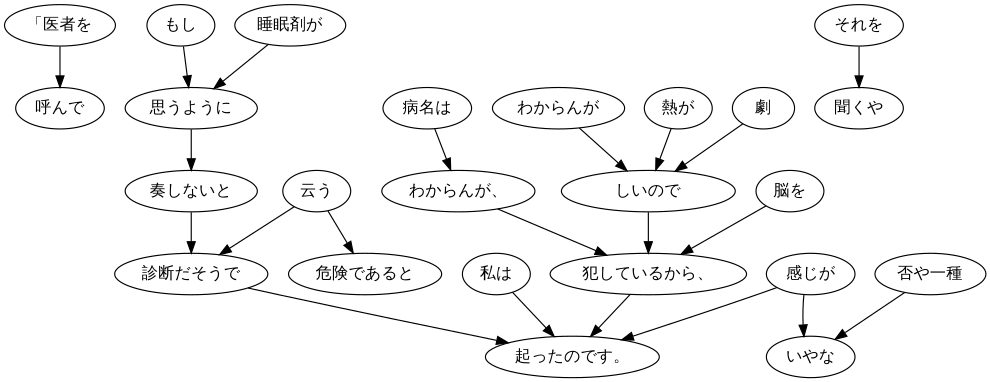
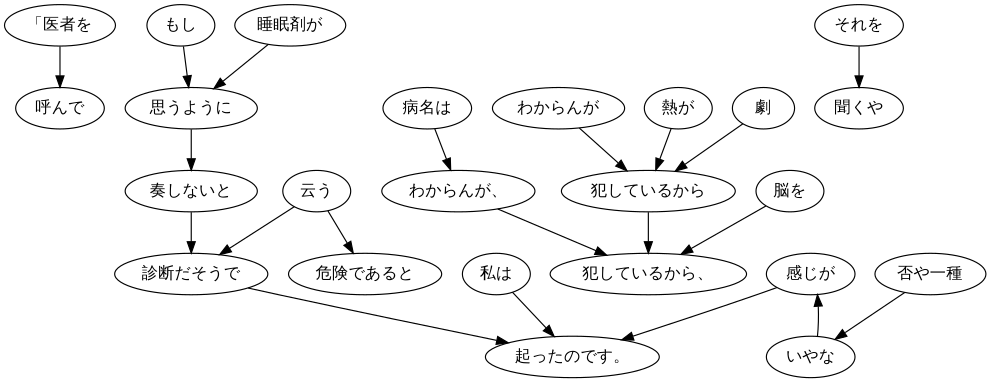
(648, 191) -> (648, 191)
(803, 310) -> (818, 321)
(614, 311) -> none
